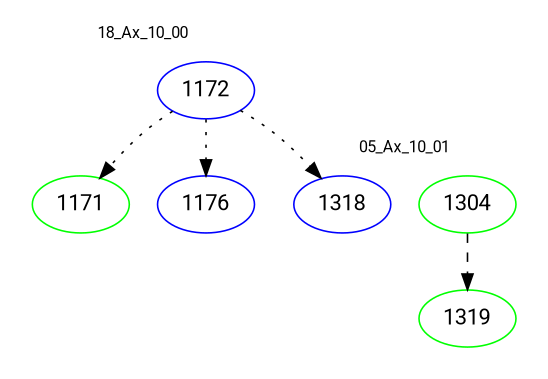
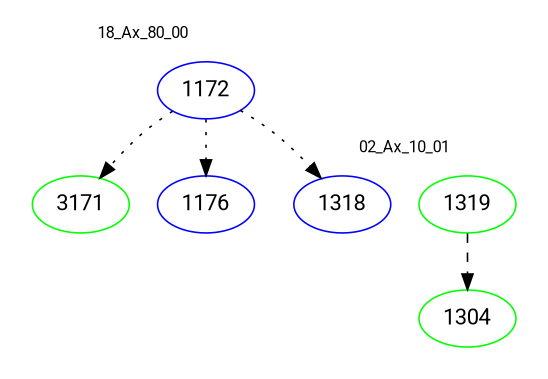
(143, 34) -> (143, 34)
(405, 148) -> (405, 148)
(81, 204) -> (81, 204)
(467, 254) -> (467, 254)
